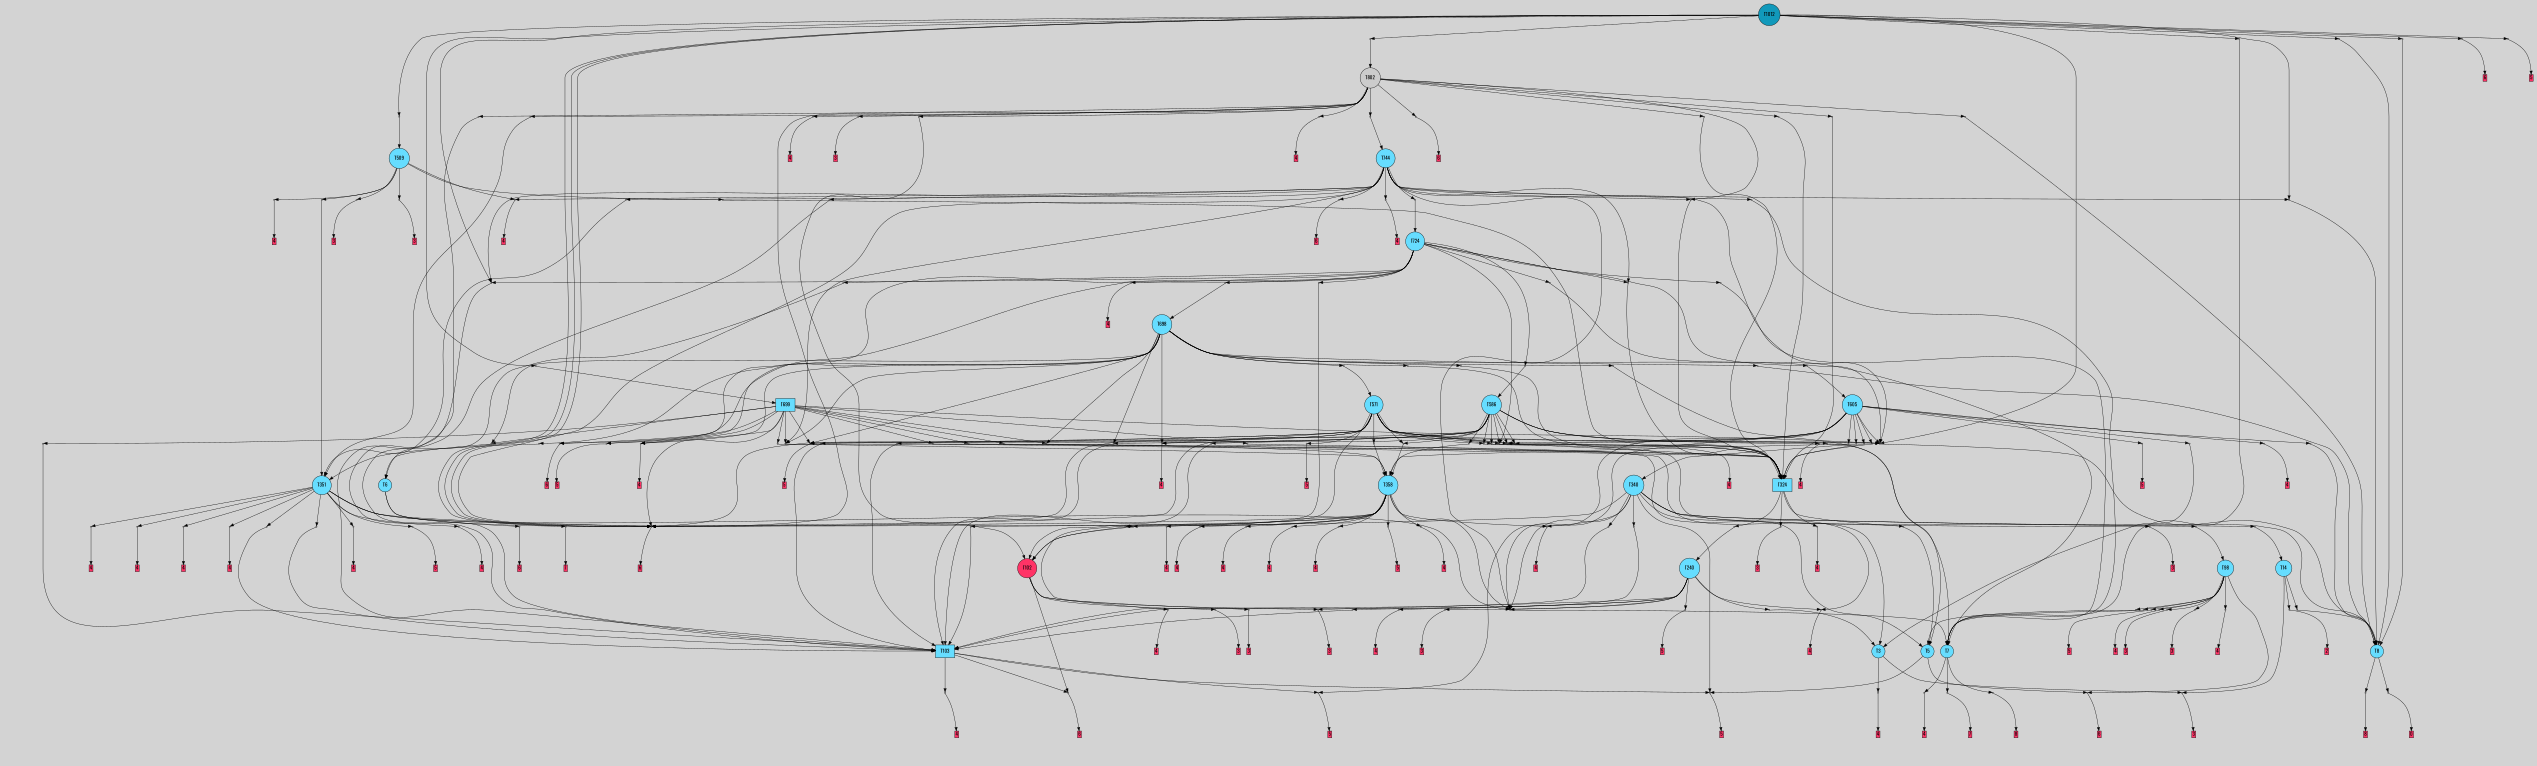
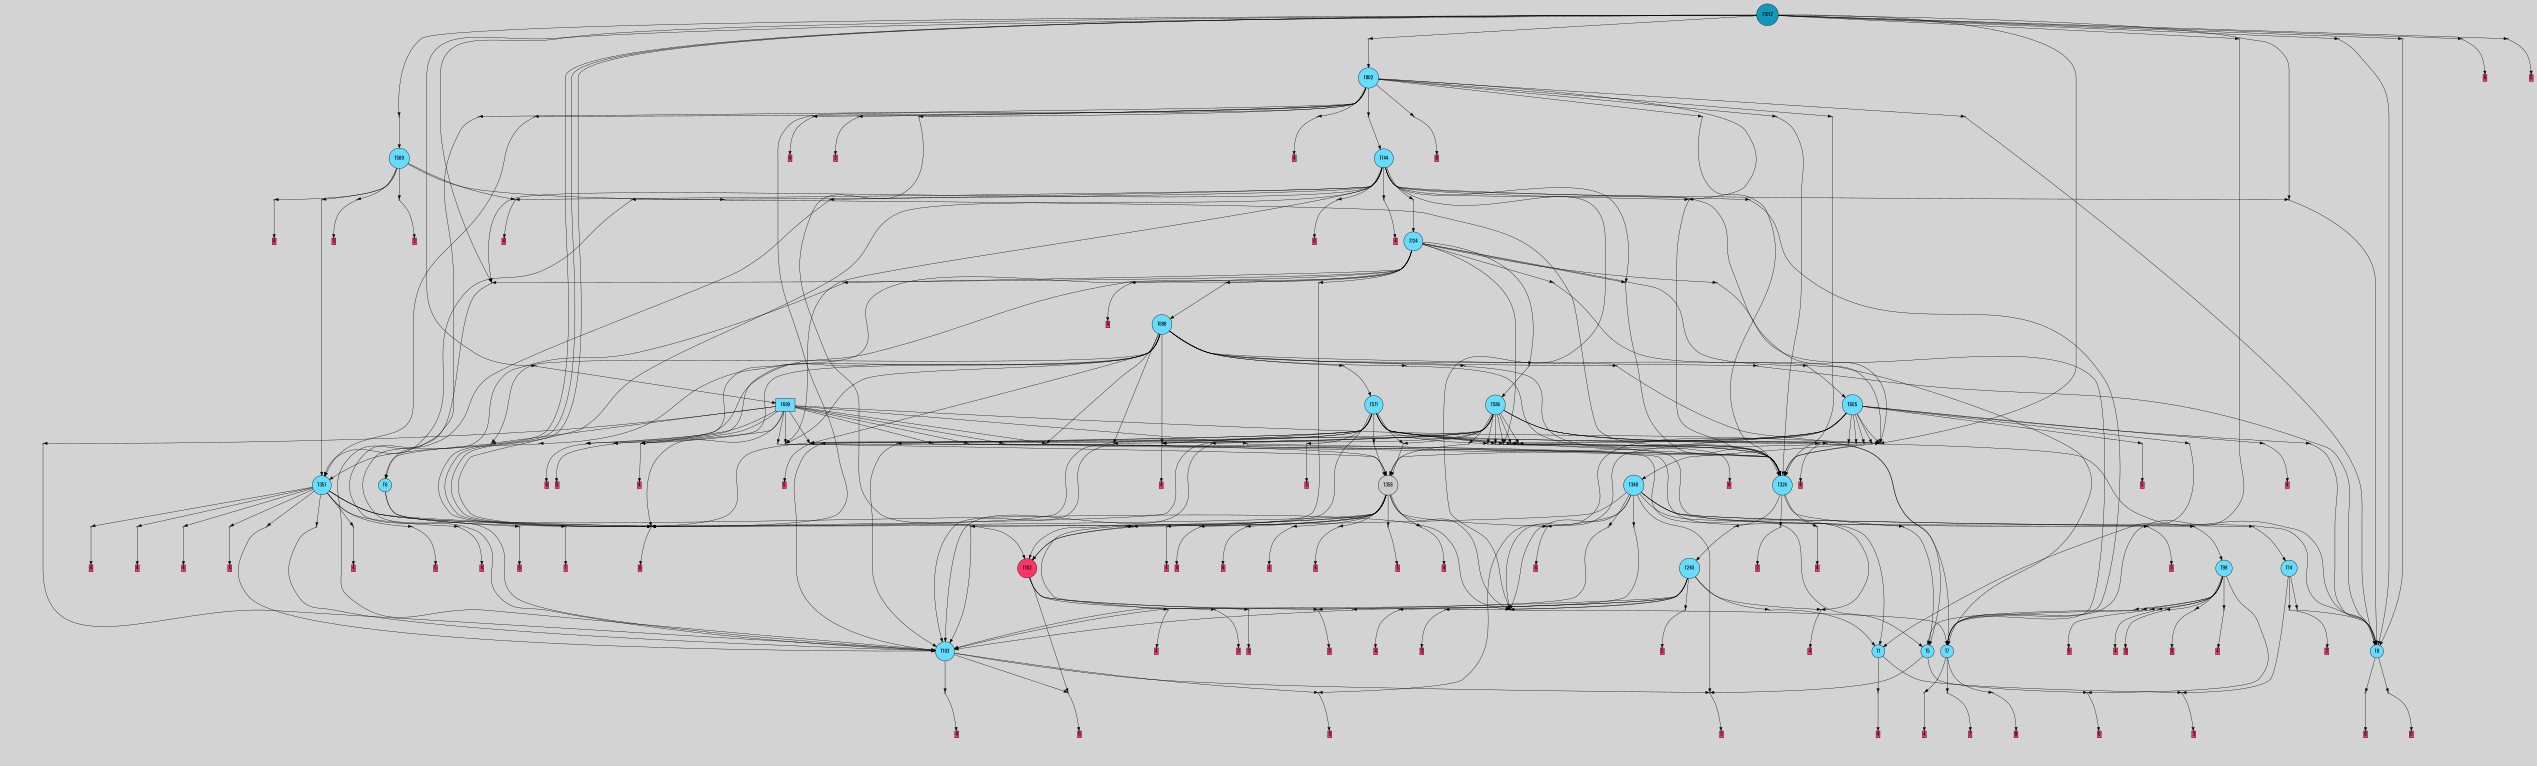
(1370, 78) -> (1369, 78)
(1388, 485) -> (1388, 485)
(1782, 485) -> (1782, 485)
(945, 651) -> (945, 651)
(1878, 651) -> (1878, 651)
